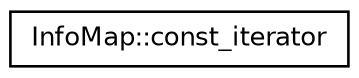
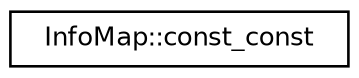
(179, 39) -> (179, 39)
